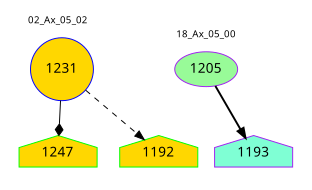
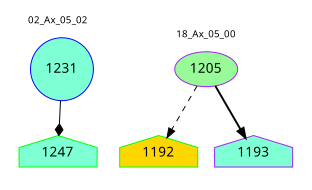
(62, 69) -> (62, 69)
(119, 118) -> (184, 108)
(58, 153) -> (58, 153)
